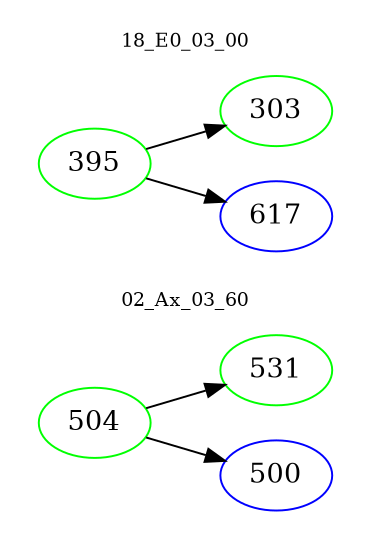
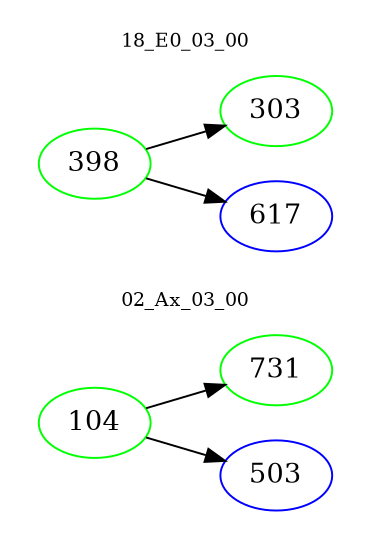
(95, 164) -> (95, 164)
(185, 301) -> (185, 301)
(276, 370) -> (276, 370)
(95, 423) -> (95, 423)
(276, 475) -> (276, 475)
